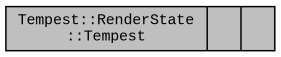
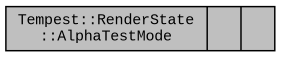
(107, 36) -> (107, 36)
